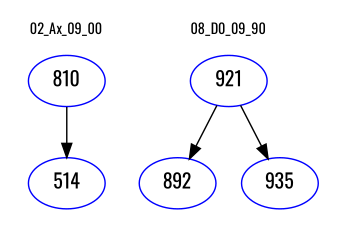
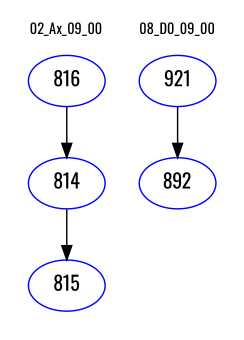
(229, 31) -> (178, 31)
(67, 81) -> (67, 81)
(67, 183) -> (67, 183)
(280, 183) -> none
none -> (67, 286)
